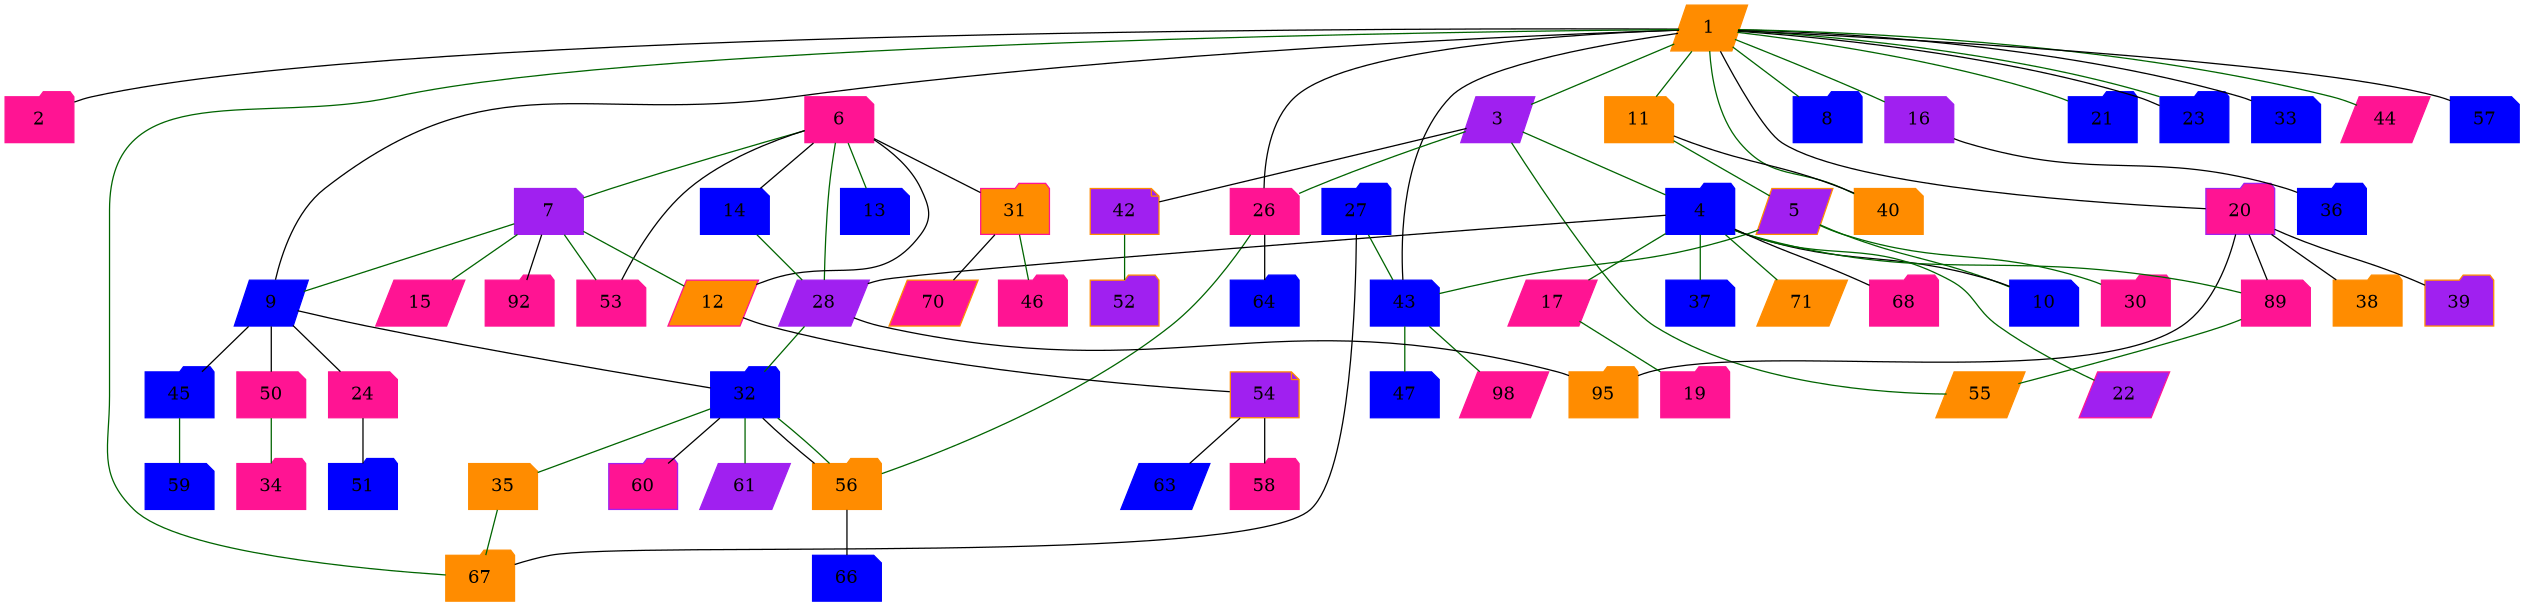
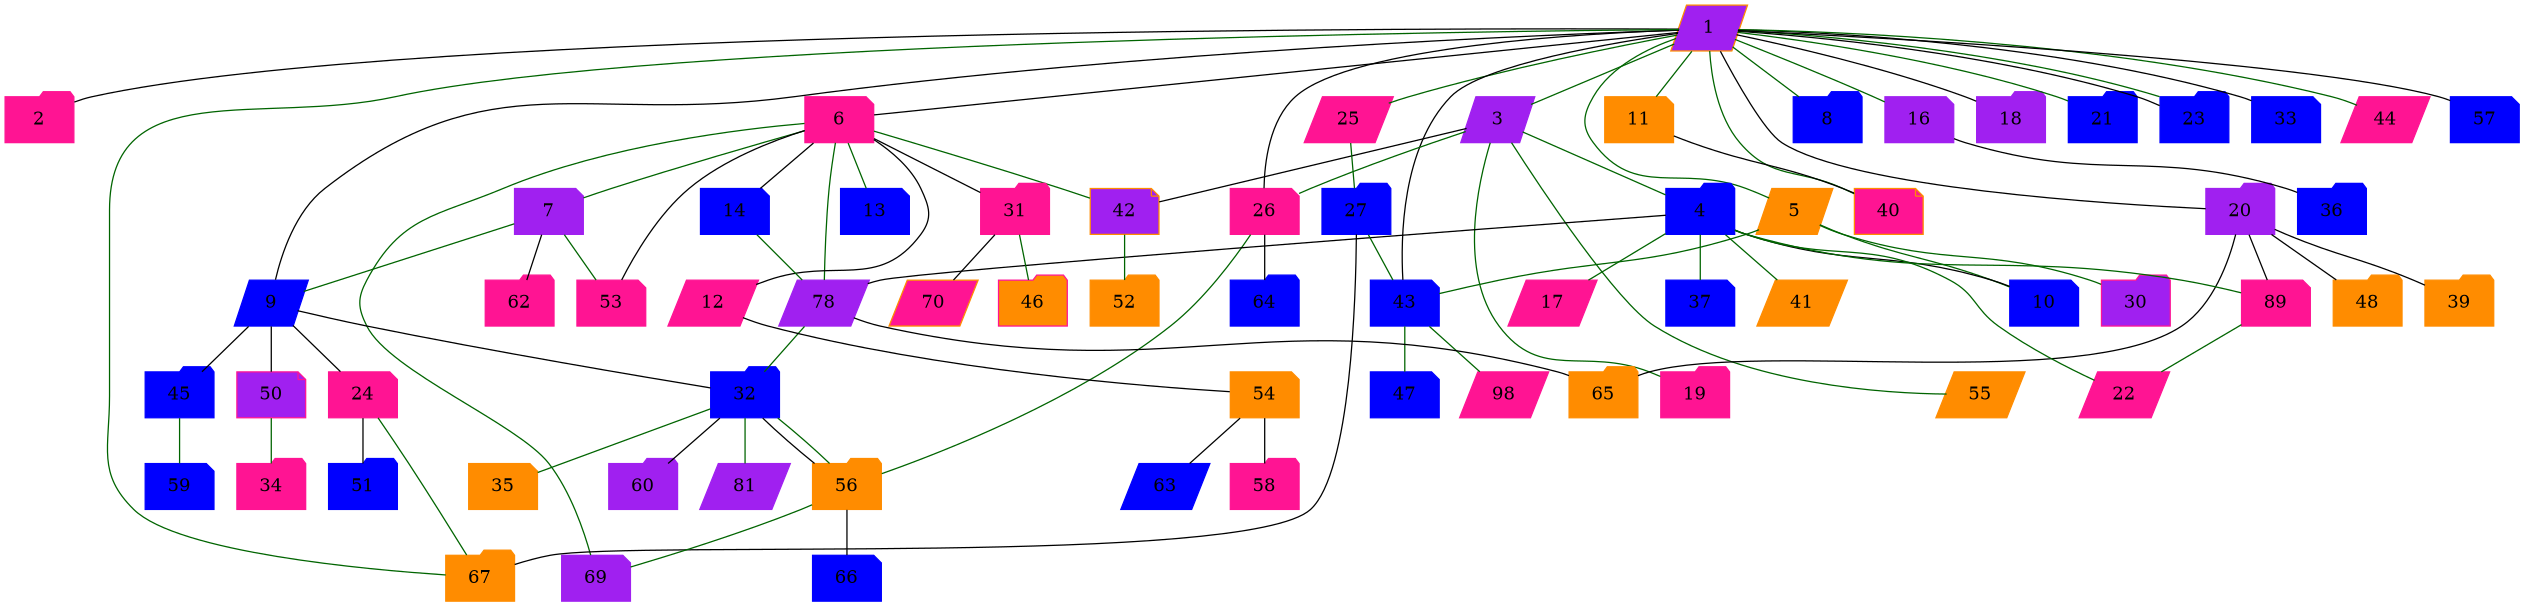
(1709, 28) -> (1709, 28)
none -> (1276, 74)
none -> (1349, 120)
none -> (2011, 120)
none -> (982, 164)
(1722, 168) -> (1606, 156)
(1015, 211) -> (1015, 211)
(1795, 211) -> (1795, 211)
(1889, 211) -> (1889, 211)
(2240, 211) -> (2240, 211)
(626, 255) -> none
(420, 303) -> none
(520, 303) -> (520, 303)
(713, 303) -> (713, 303)
(824, 303) -> (824, 303)
(1033, 303) -> (1033, 303)
(1125, 303) -> (1125, 303)
(1802, 303) -> (1802, 303)
(1904, 303) -> none
(2136, 303) -> (2136, 303)
(2368, 303) -> (2368, 303)
(2459, 303) -> (2459, 303)
(1620, 346) -> (1495, 320)
(2119, 357) -> (2201, 348)
(271, 395) -> (271, 395)
(1265, 395) -> (1265, 395)
(1603, 395) -> (1603, 395)
(2124, 395) -> (2124, 395)
(643, 487) -> (643, 487)
(745, 487) -> (745, 487)
(492, 532) -> (423, 486)
none -> (596, 578)
